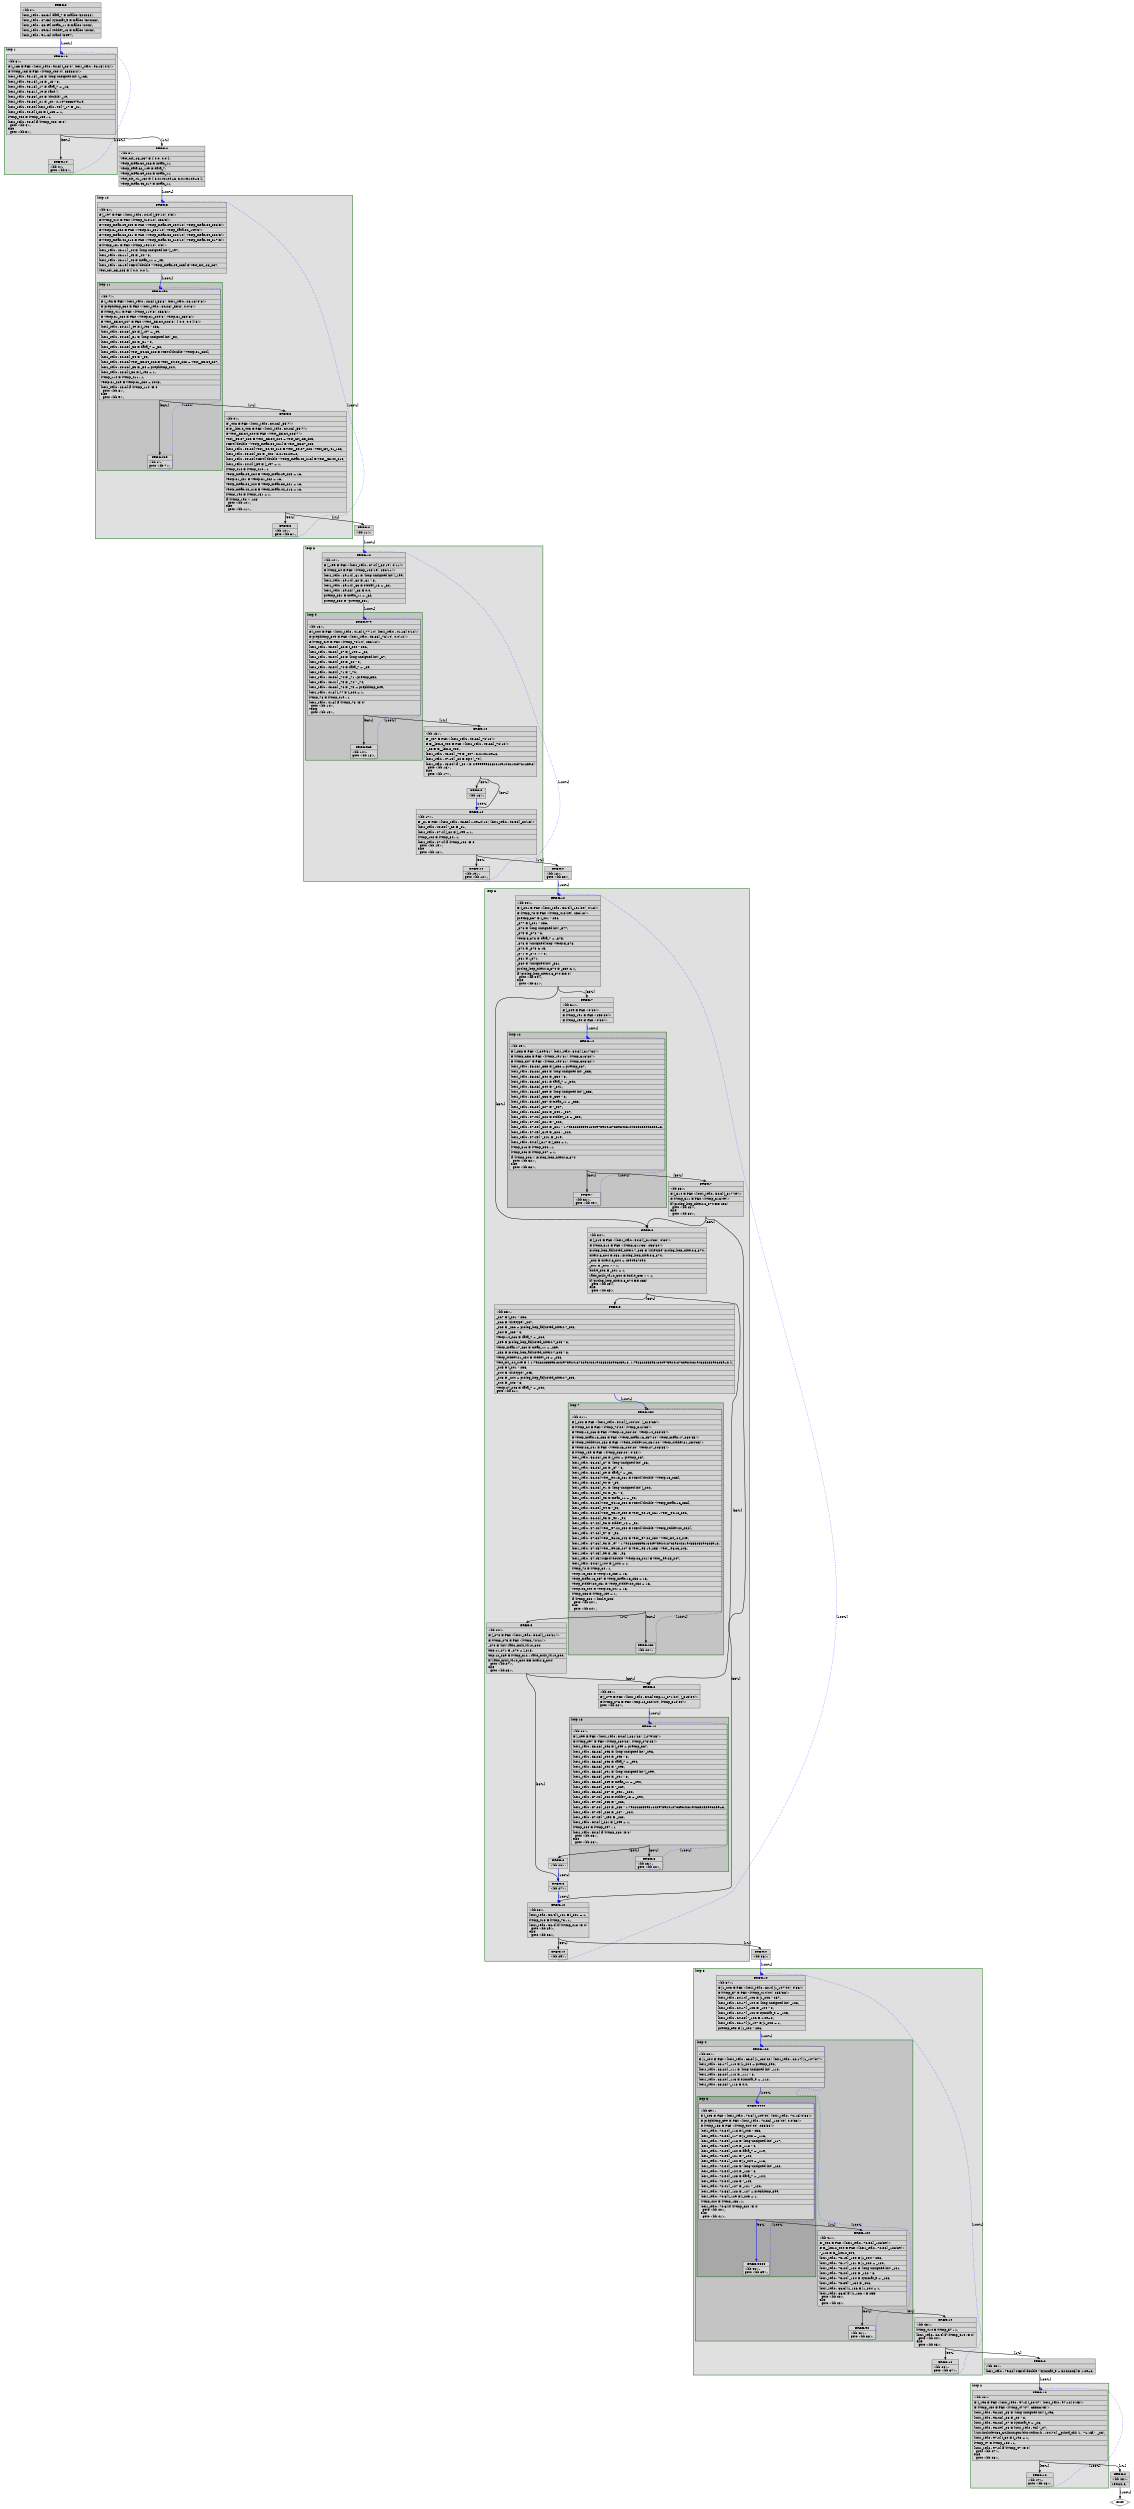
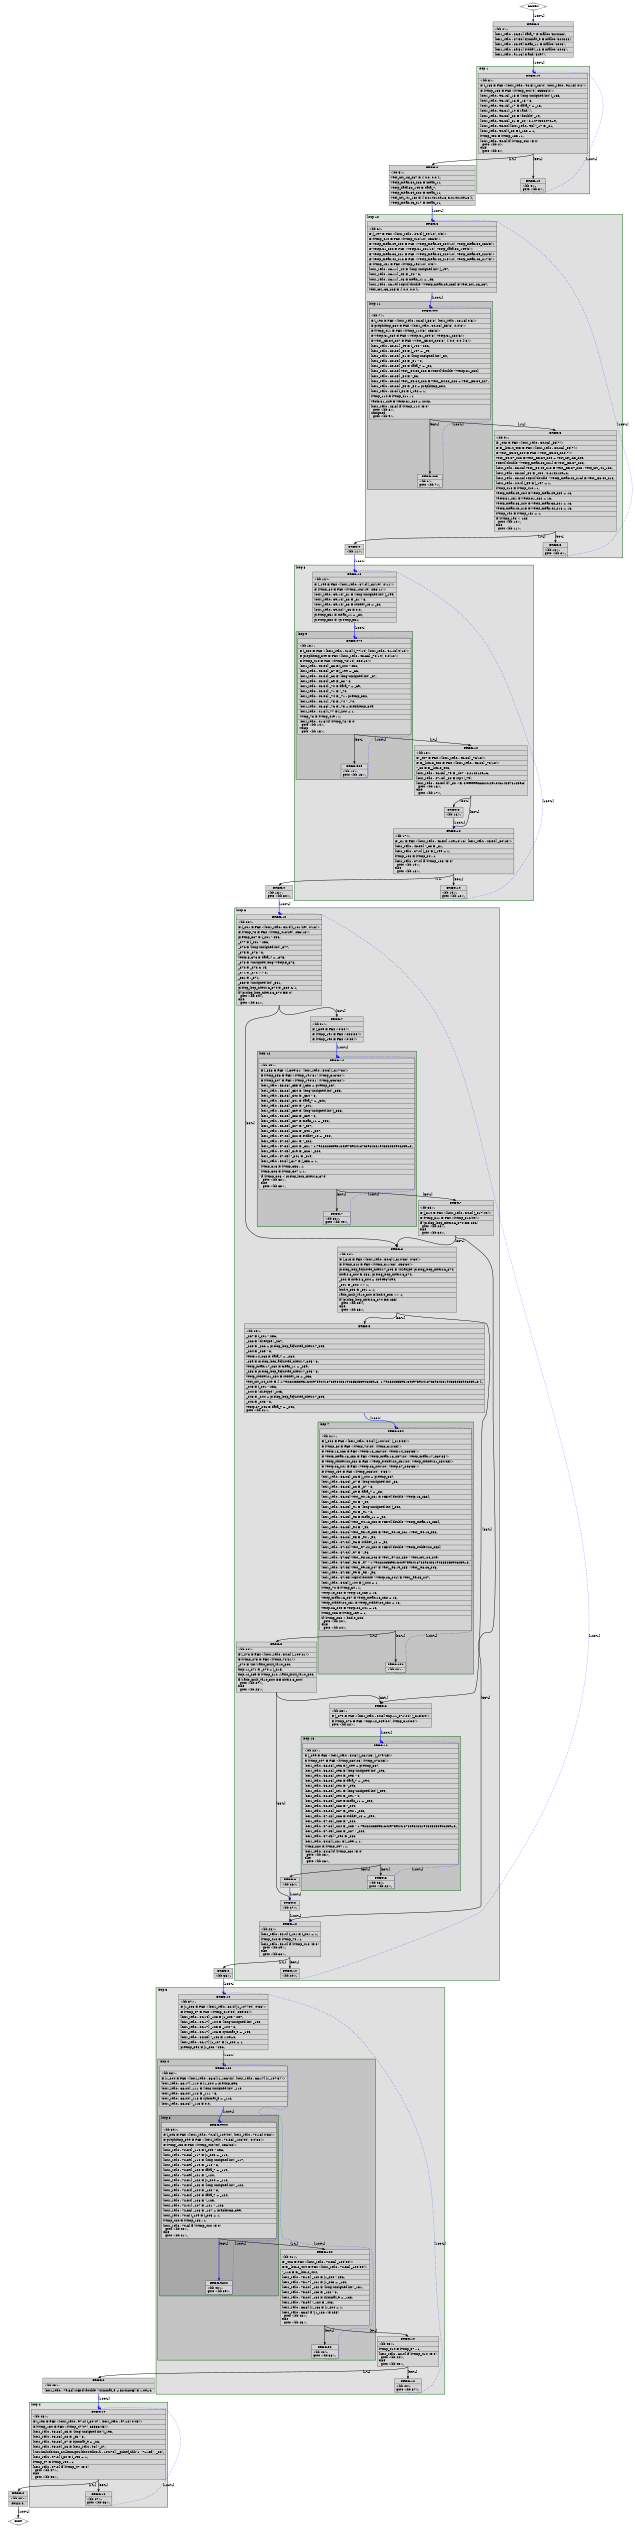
none -> (533, 7)
(104, 394) -> (378, 413)
